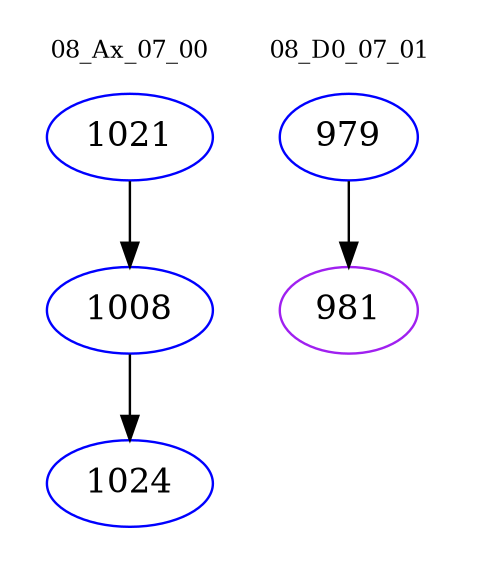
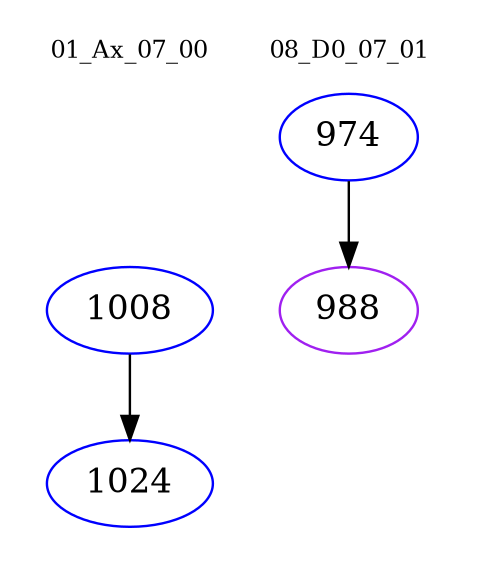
(130, 52) -> (130, 52)
(130, 137) -> none
(349, 137) -> (349, 137)
(349, 310) -> (349, 310)
